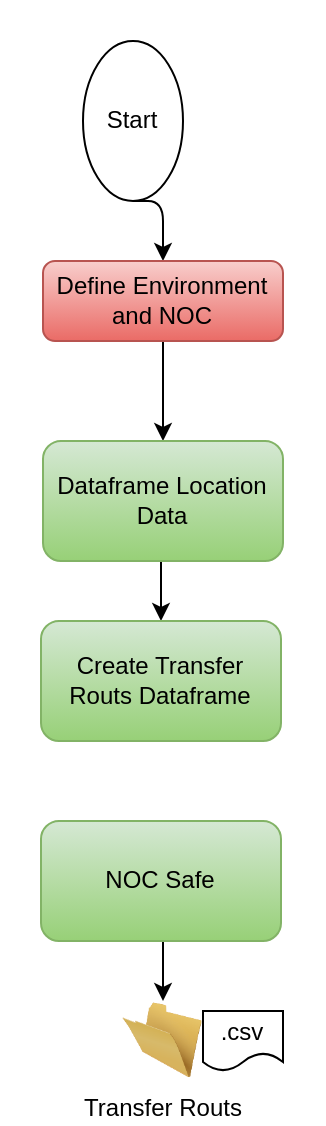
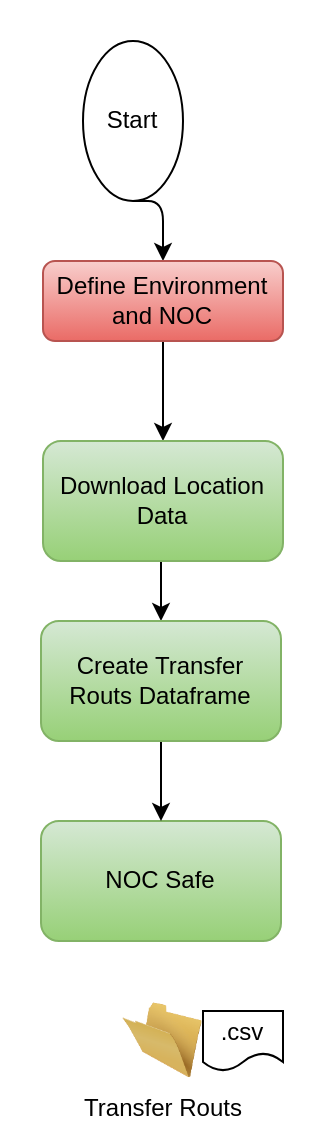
(163, 501) -> (163, 501)
none -> (161, 774)
(163, 963) -> none
